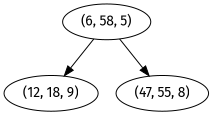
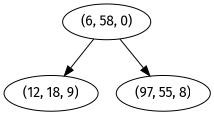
(107, 22) -> (107, 22)
(162, 93) -> (163, 93)
